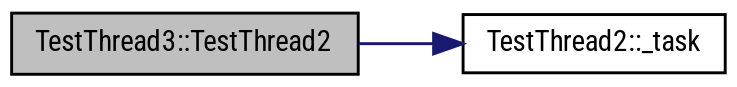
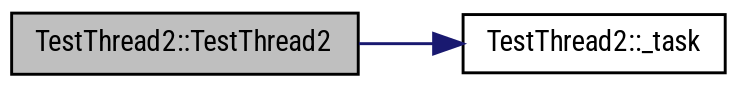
(185, 44) -> (185, 44)
